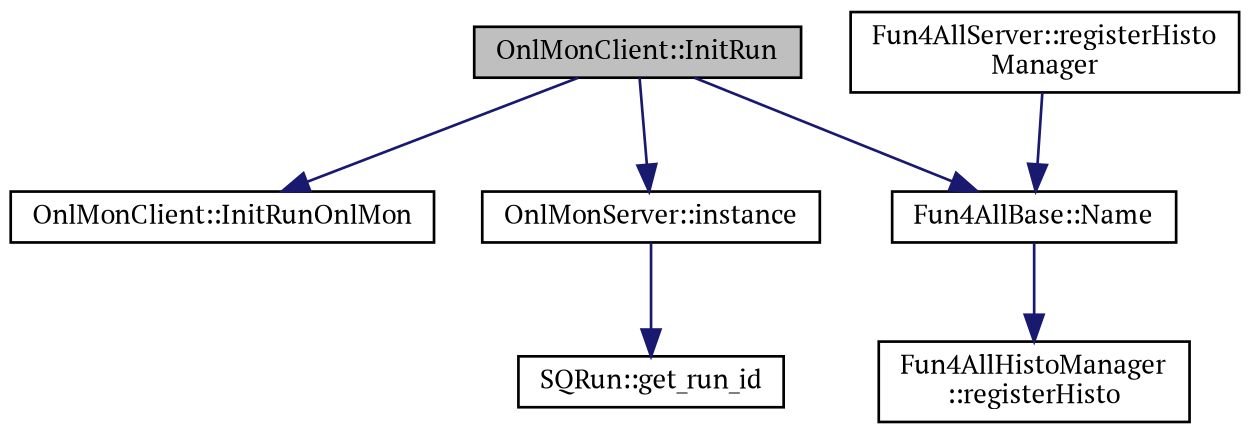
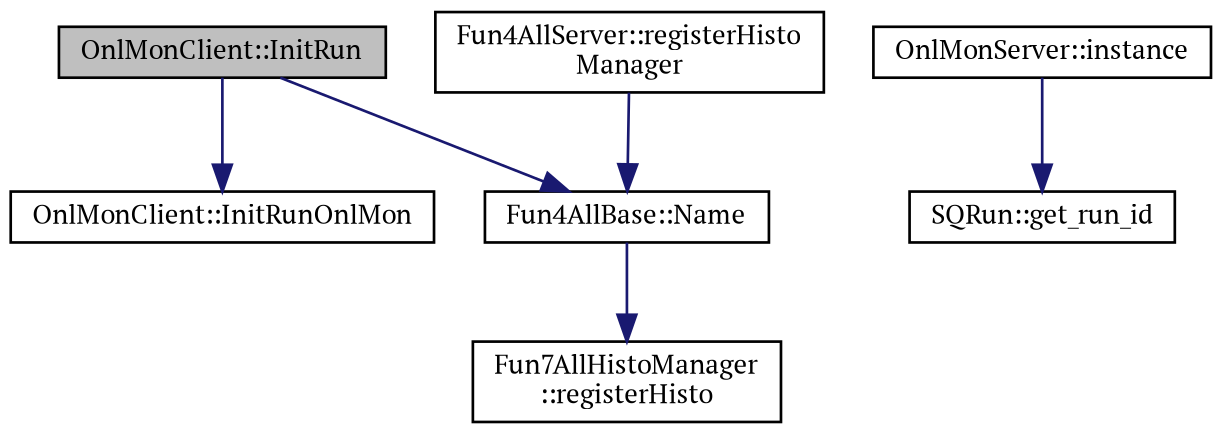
(643, 121) -> none
(1034, 382) -> (627, 382)
